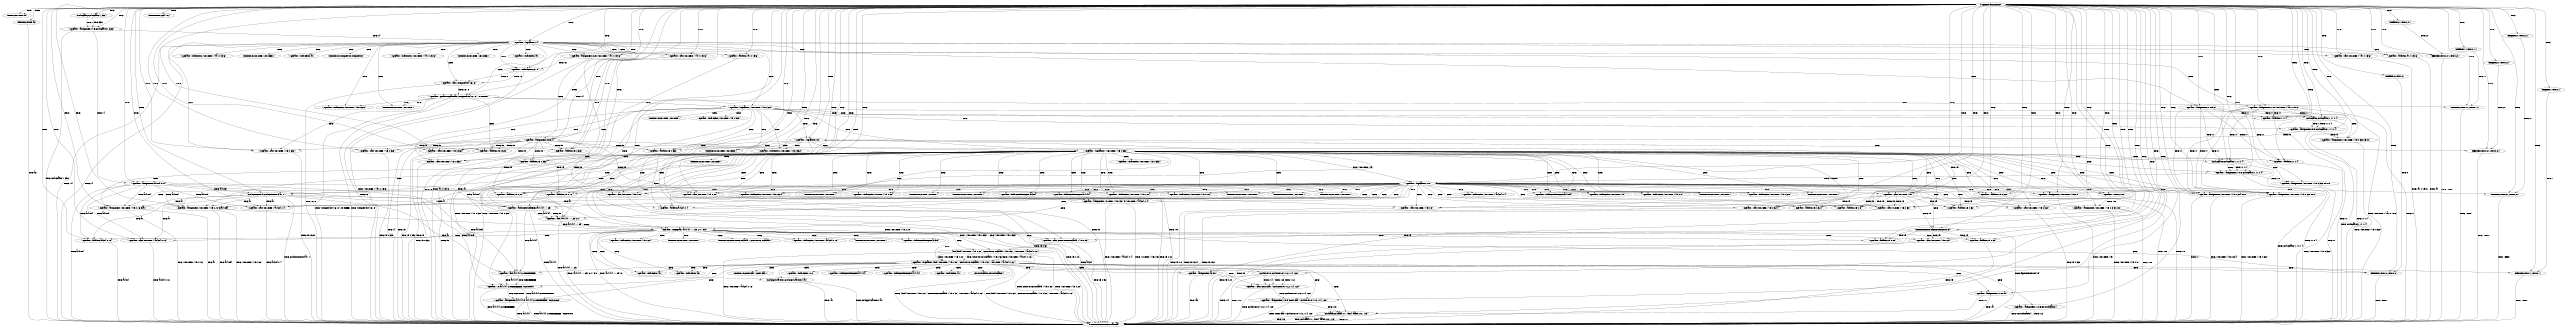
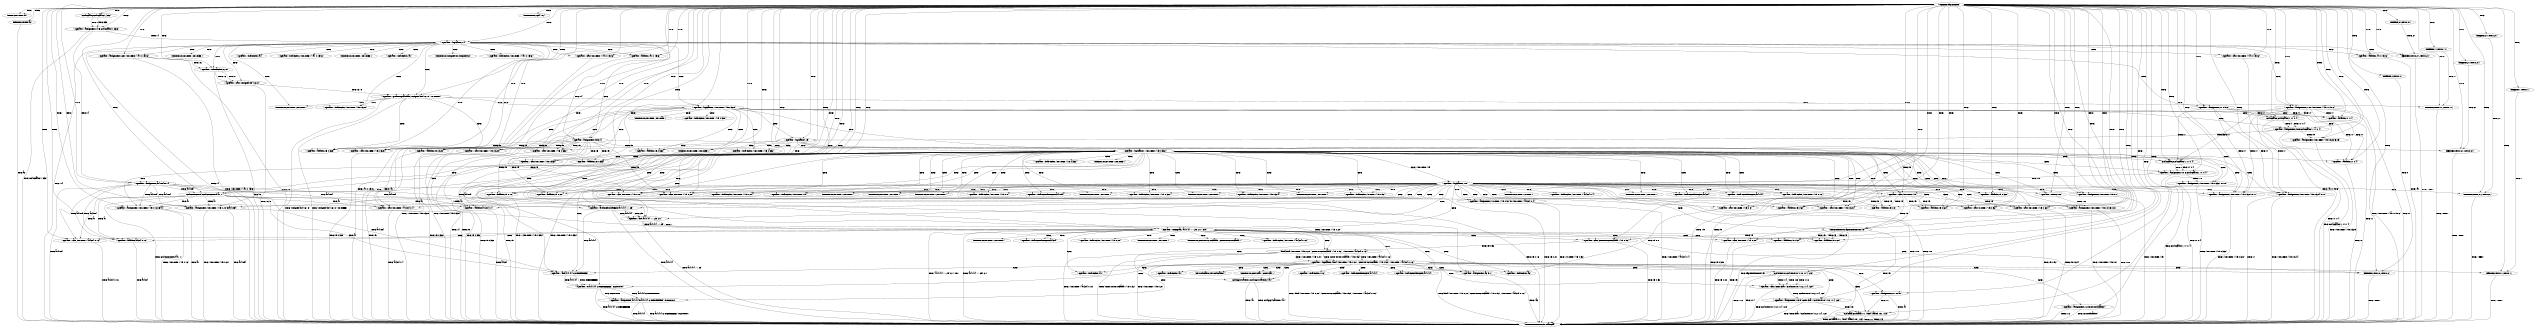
(991, 154) -> (710, 159)
(325, 195) -> (335, 192)
(1209, 211) -> (1627, 247)
none -> (1369, 236)
